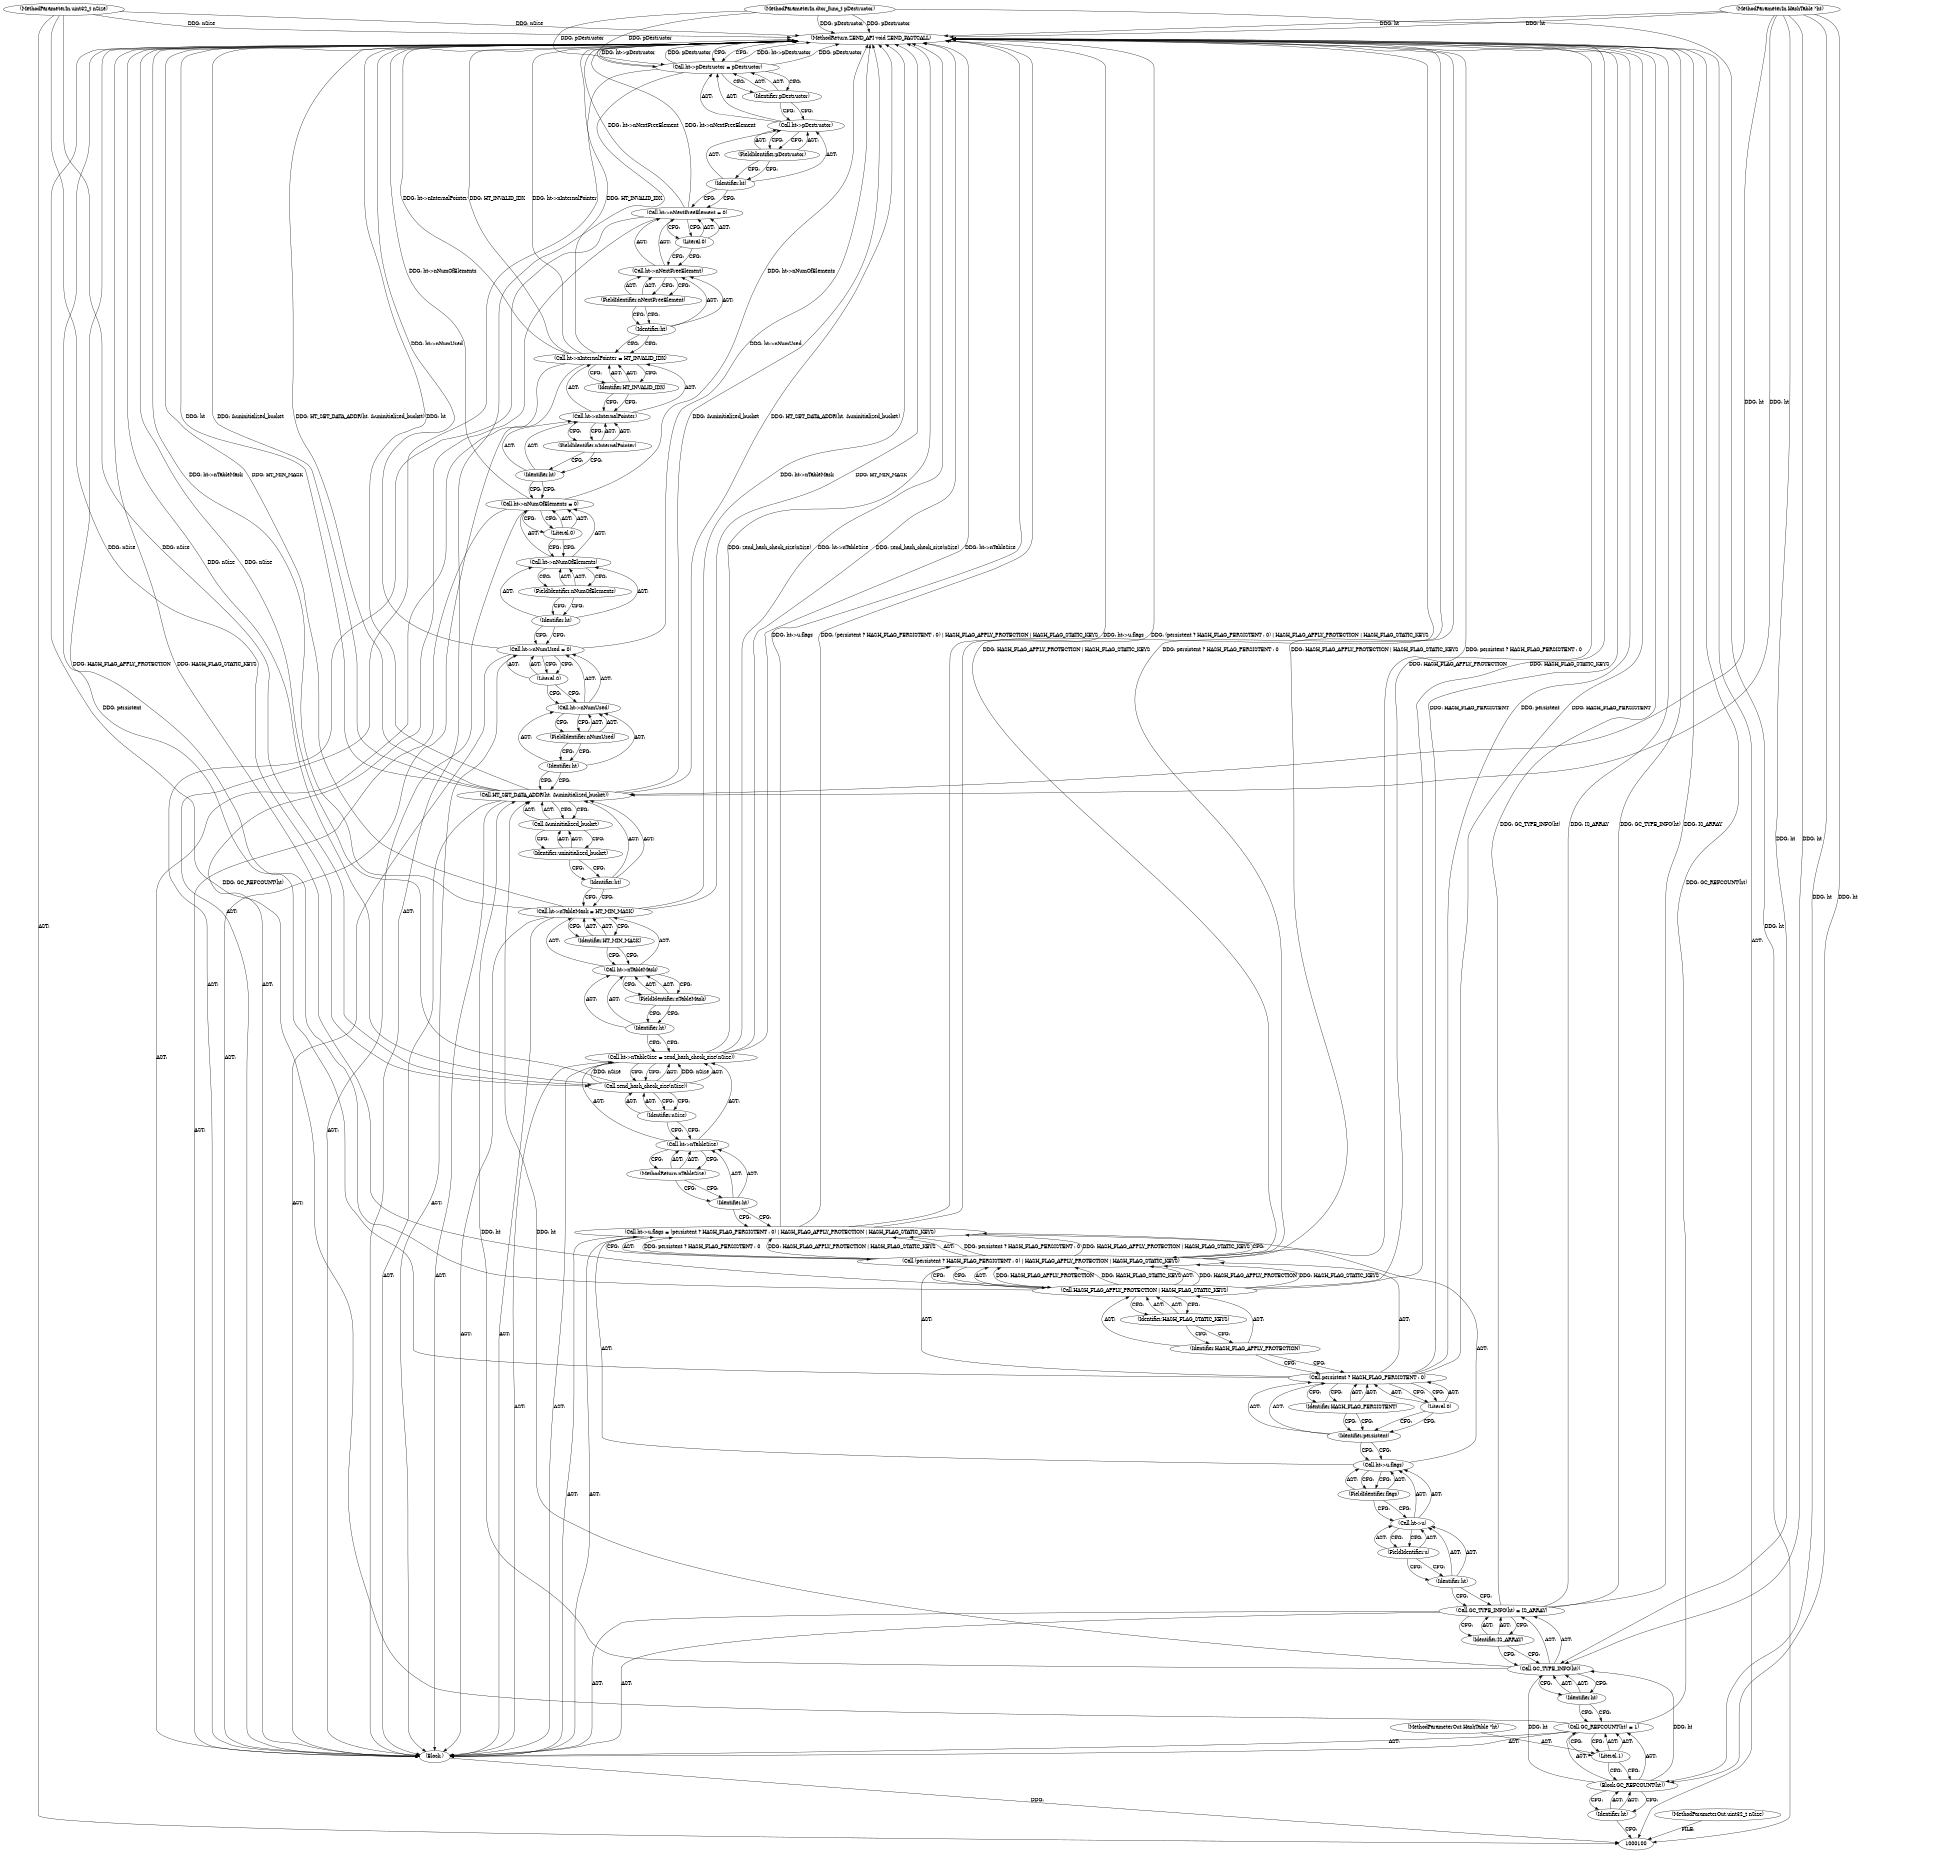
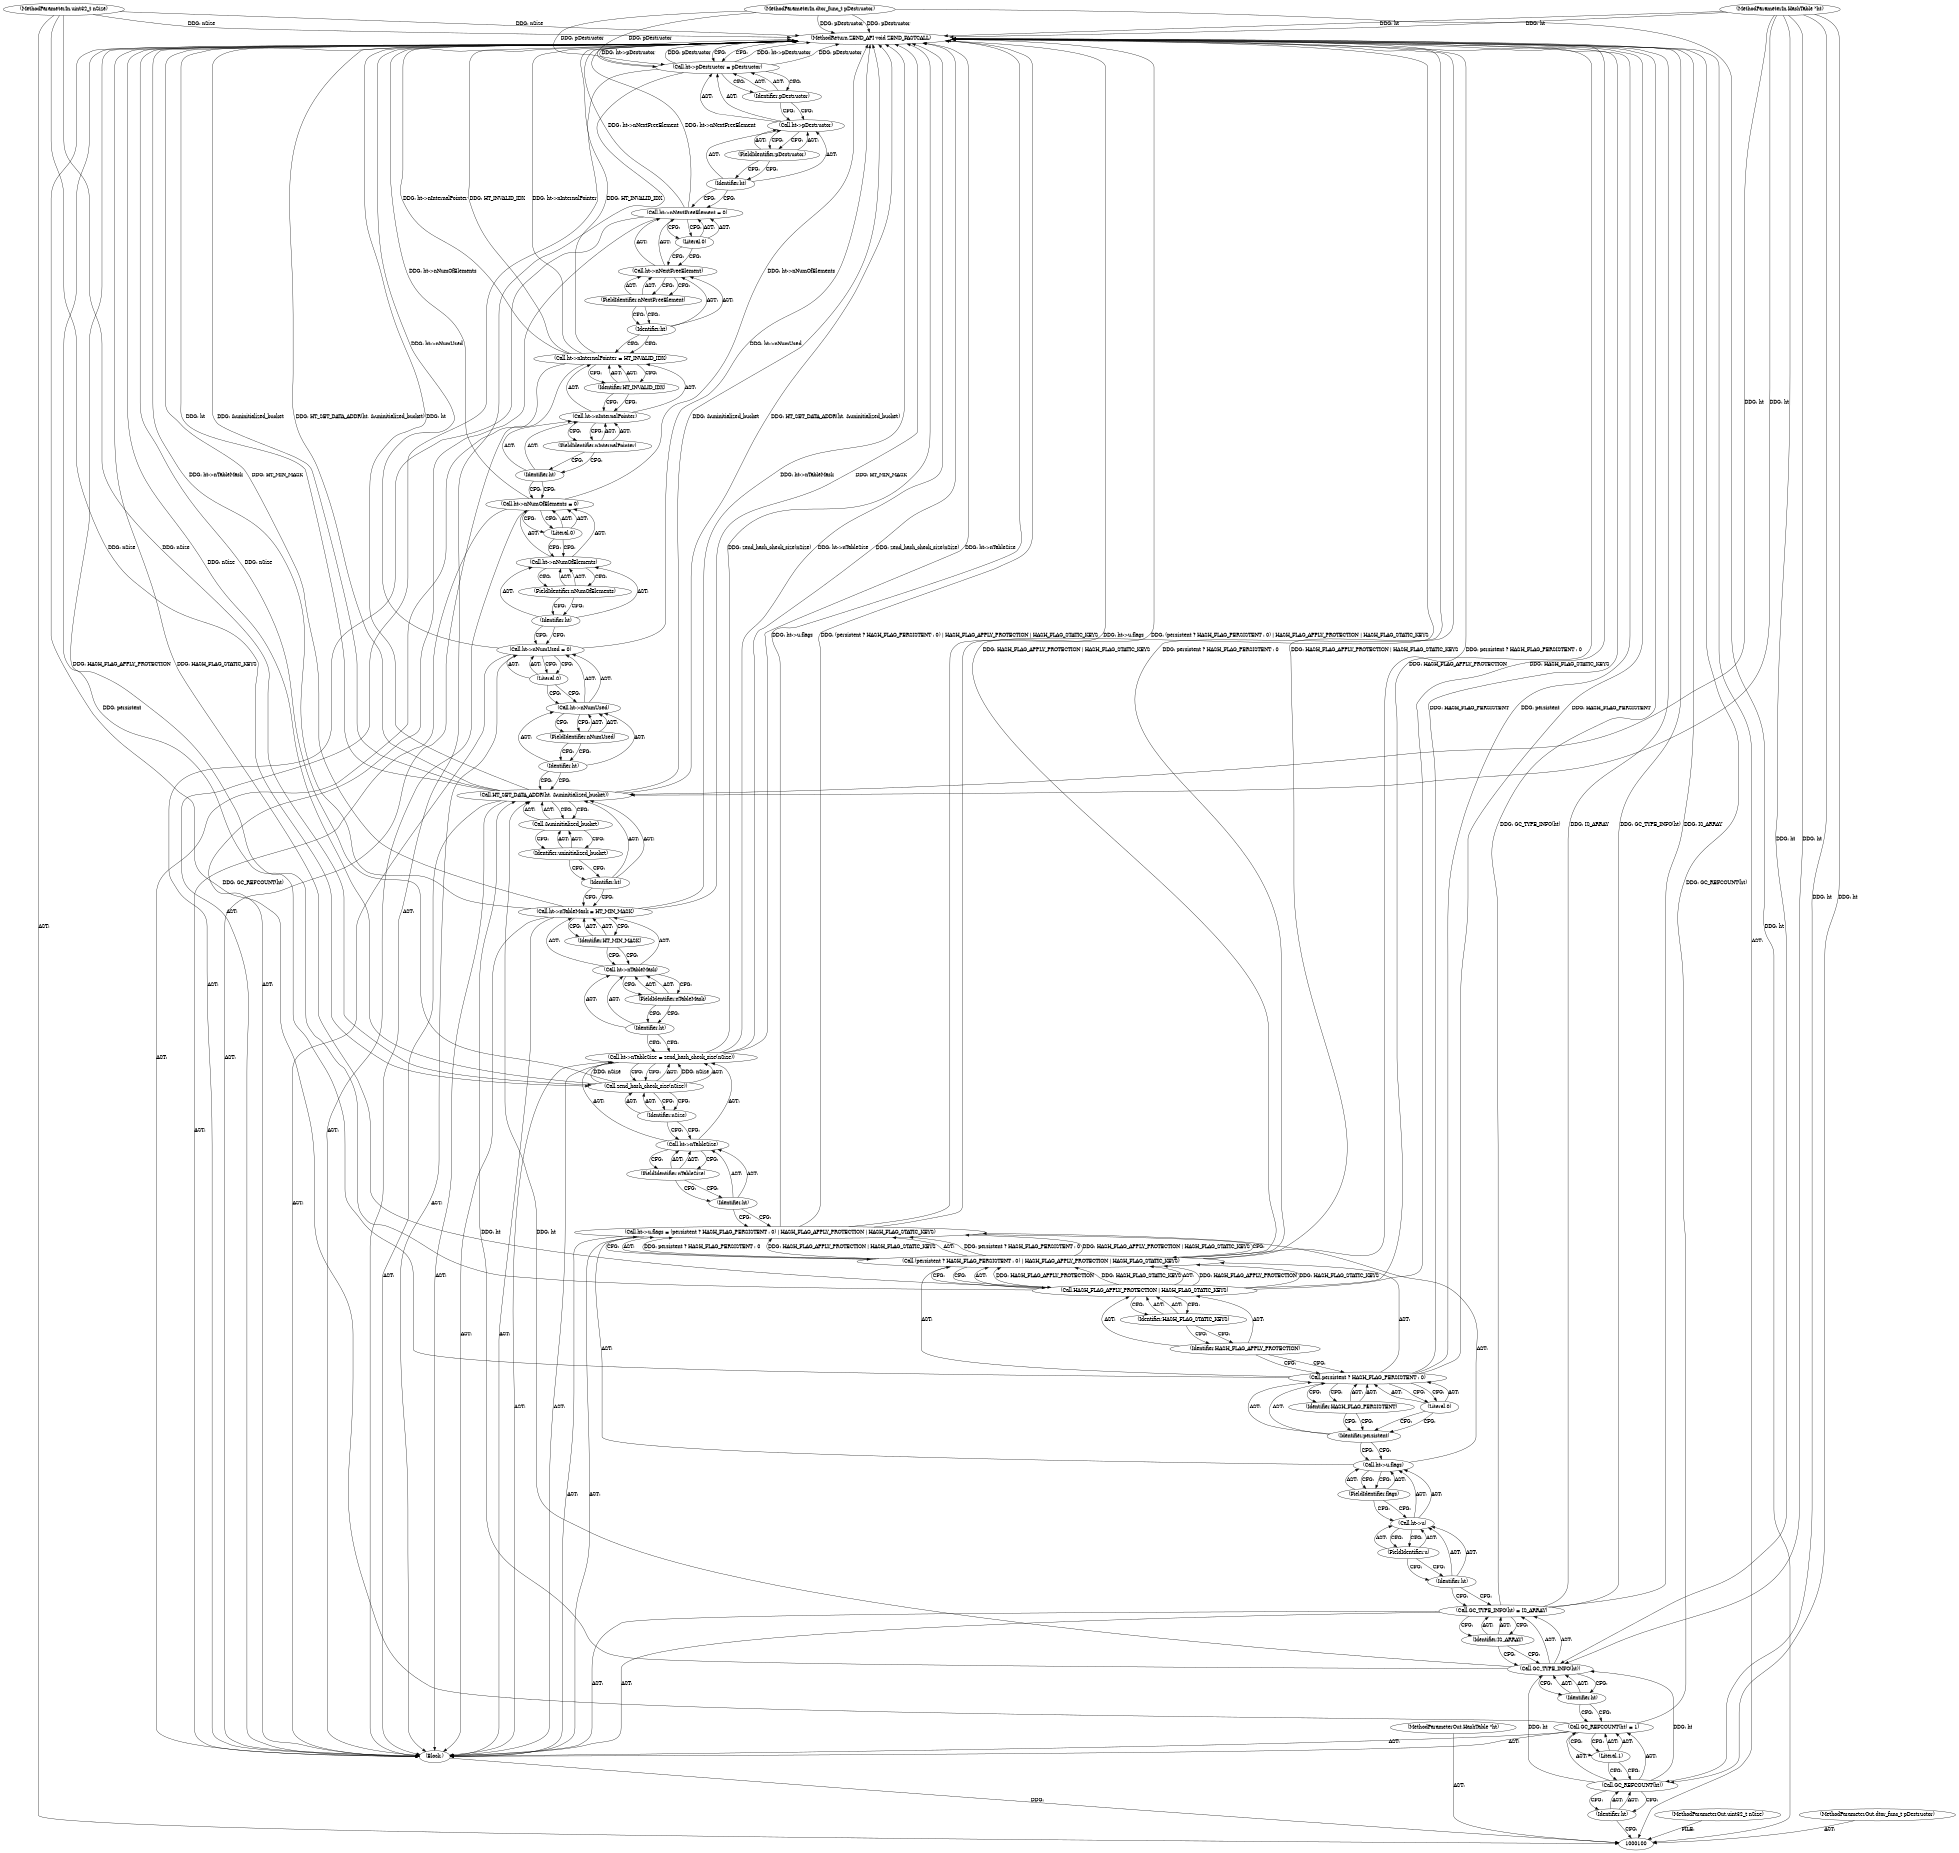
(673, 1174) -> (673, 1174)
(1536, 1743) -> (1492, 1830)
(1632, 1786) -> (1632, 1786)
none -> (1877, 1815)
